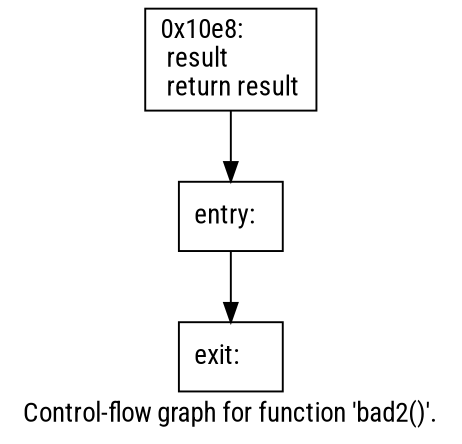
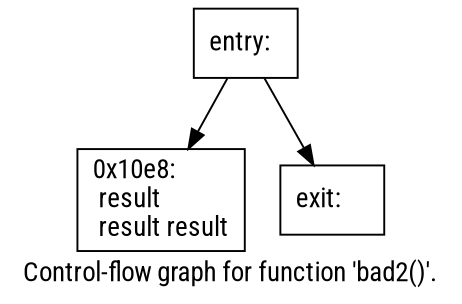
(231, 88) -> (161, 228)
(231, 136) -> (213, 105)
